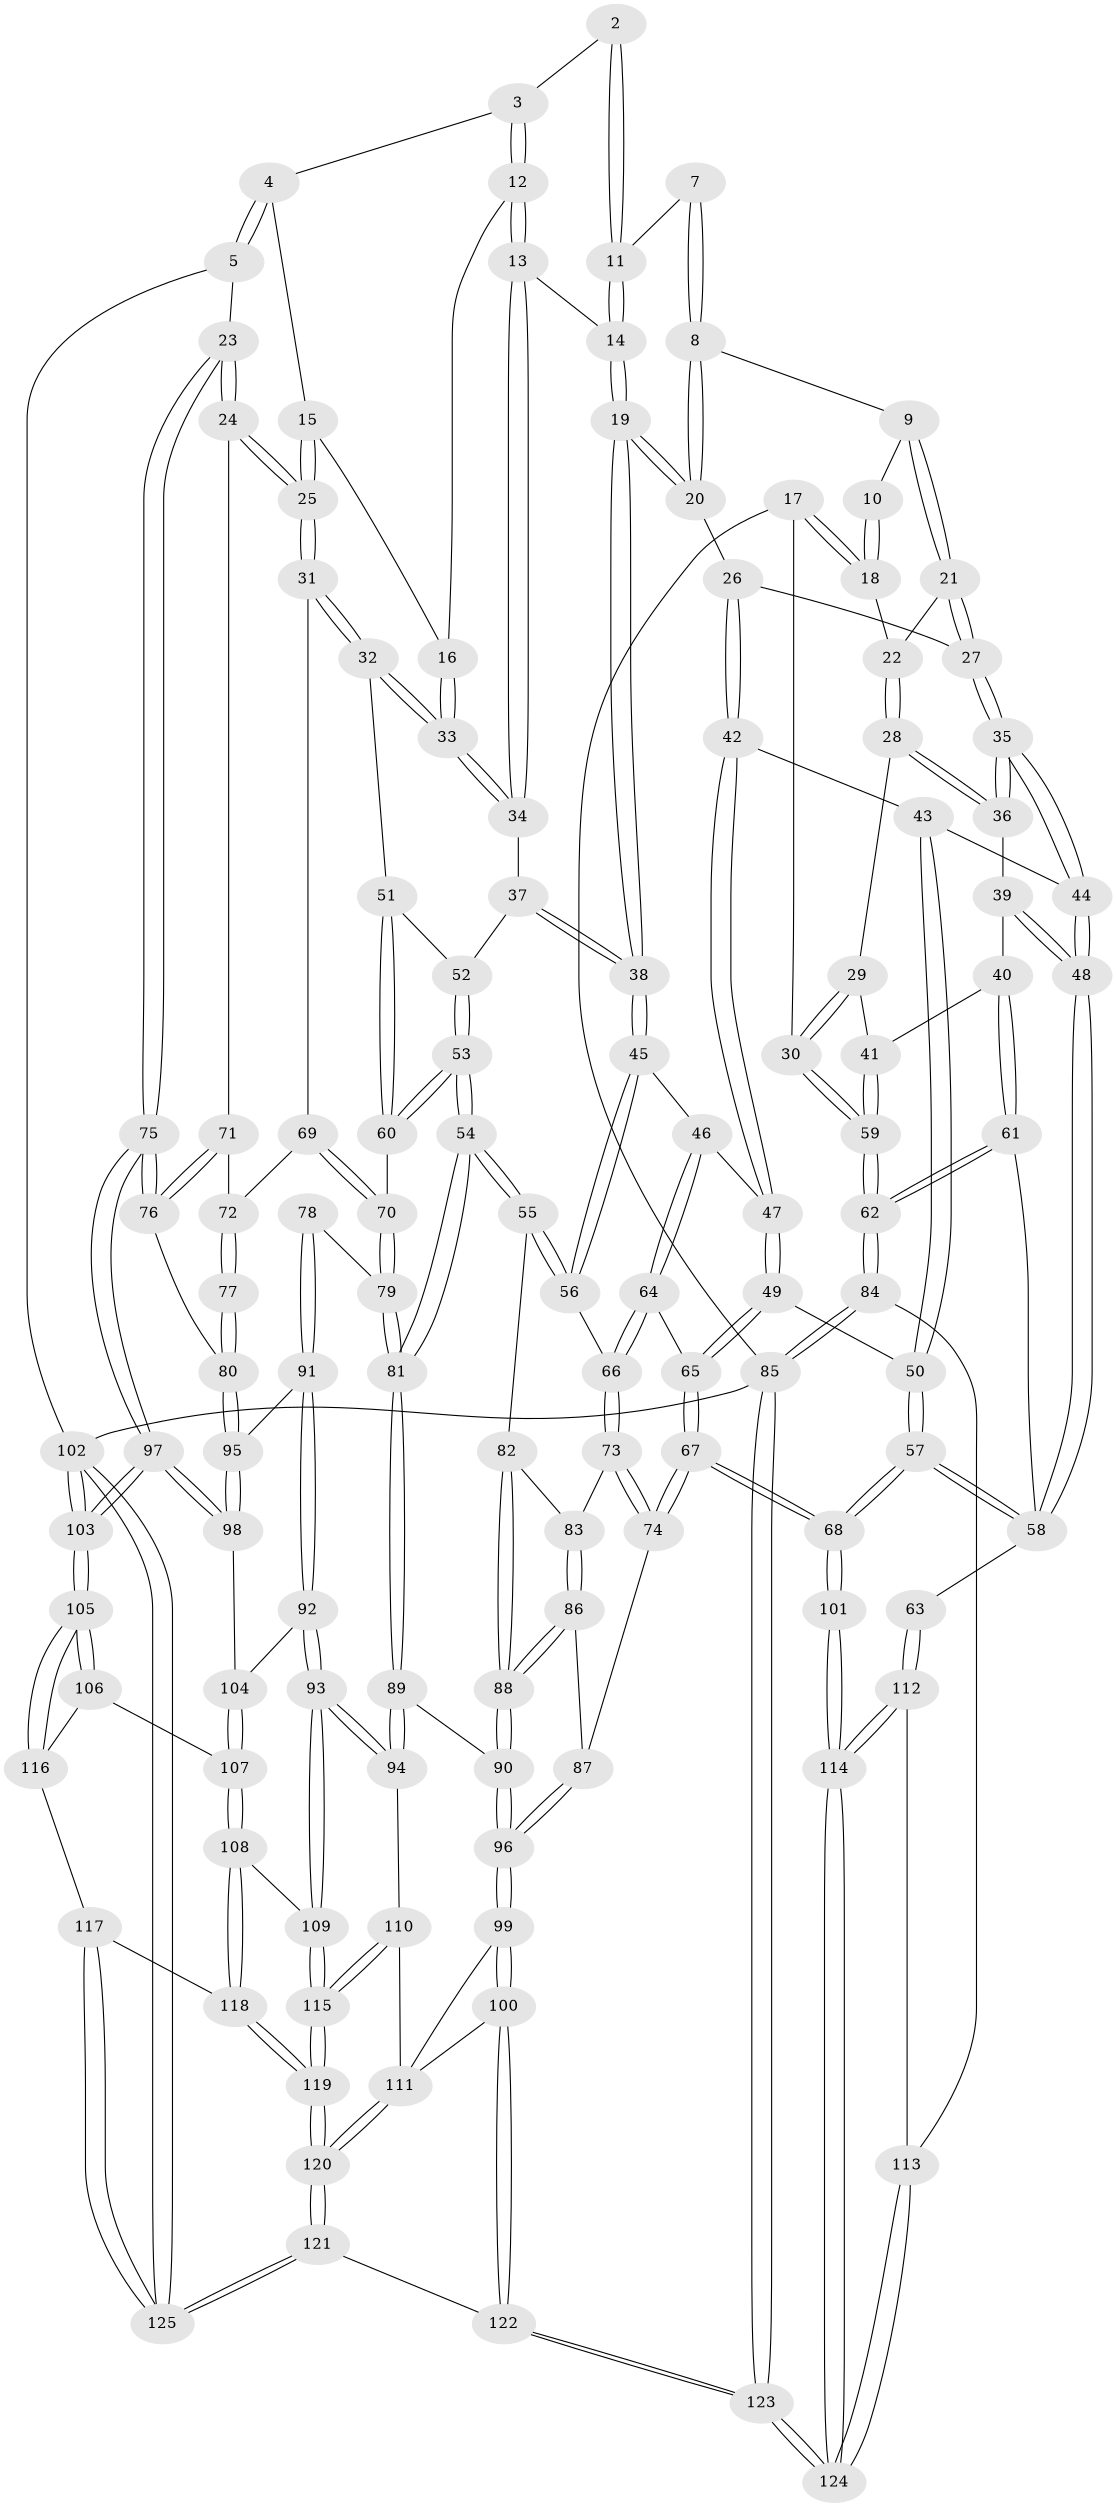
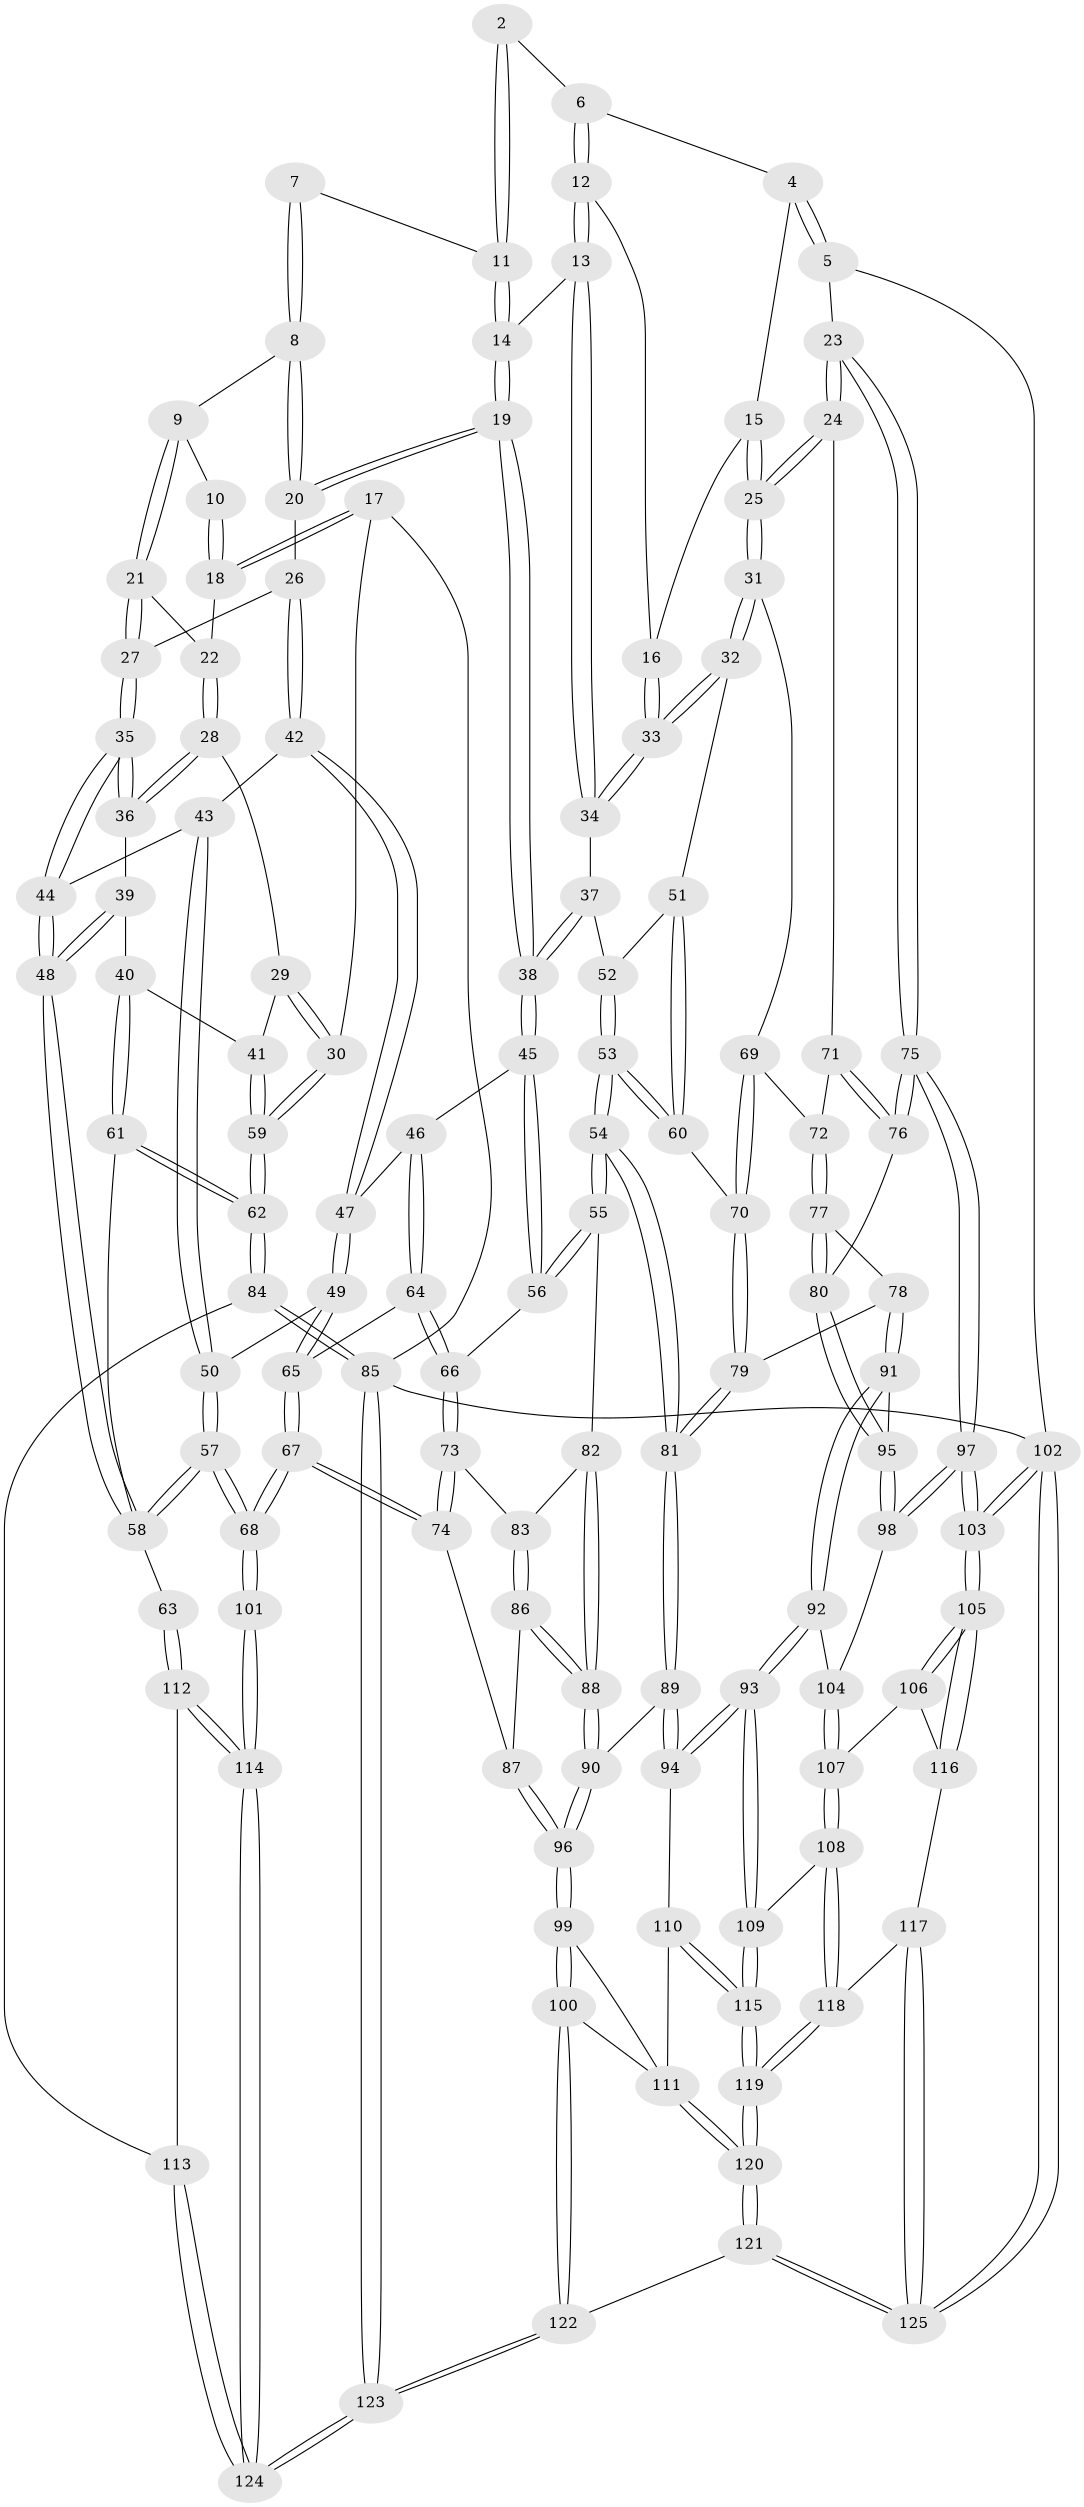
(518, 104) -> (582, 104)
none -> (859, 1253)
